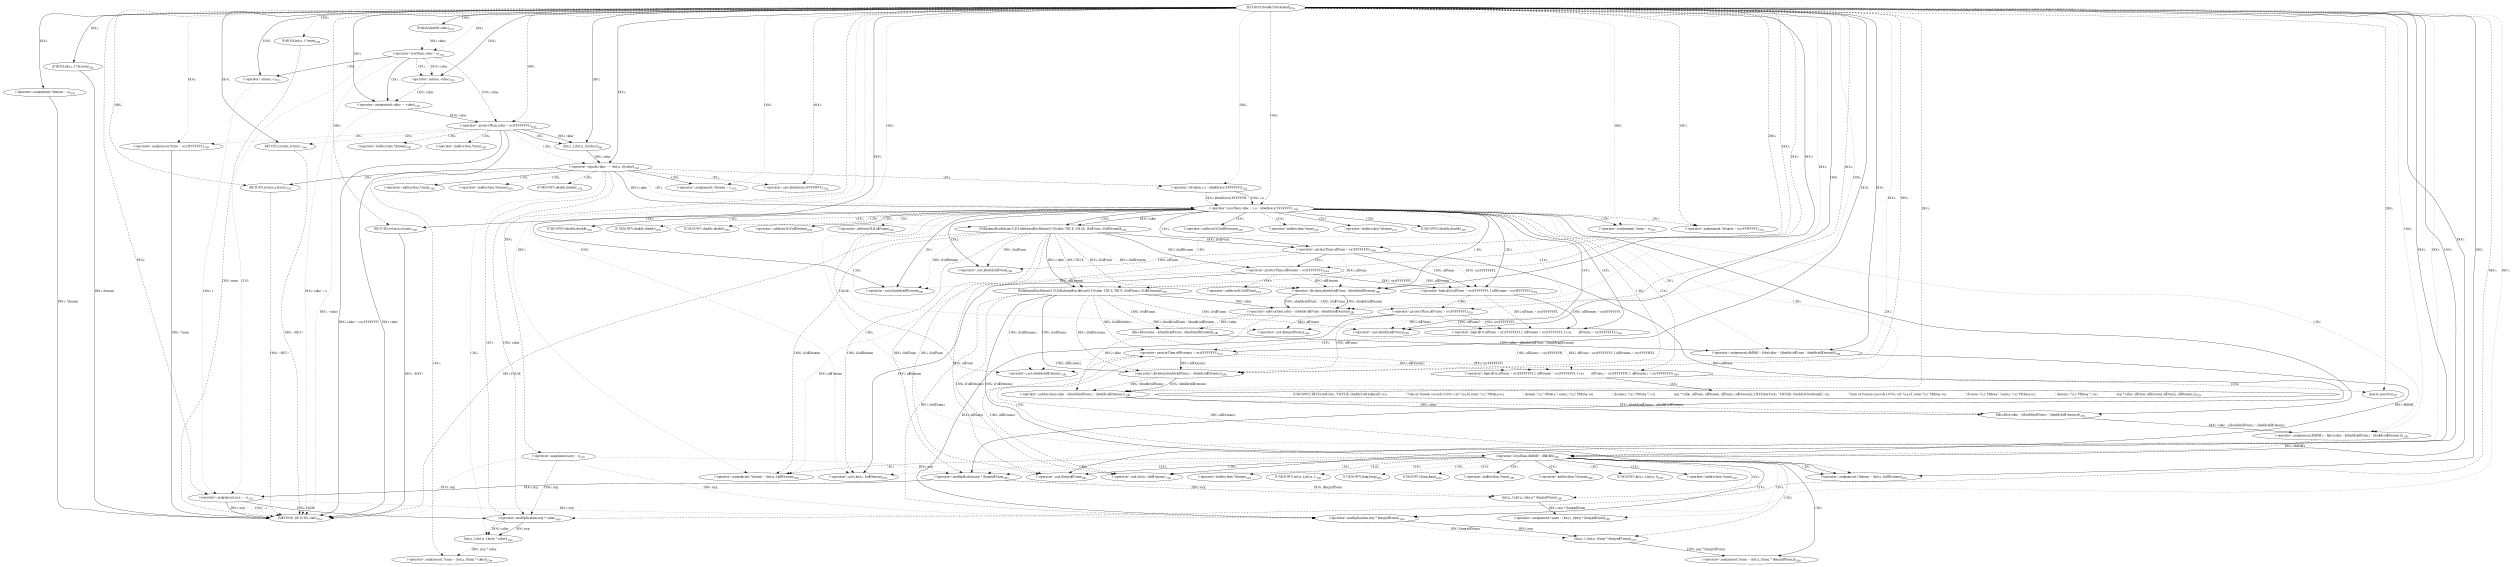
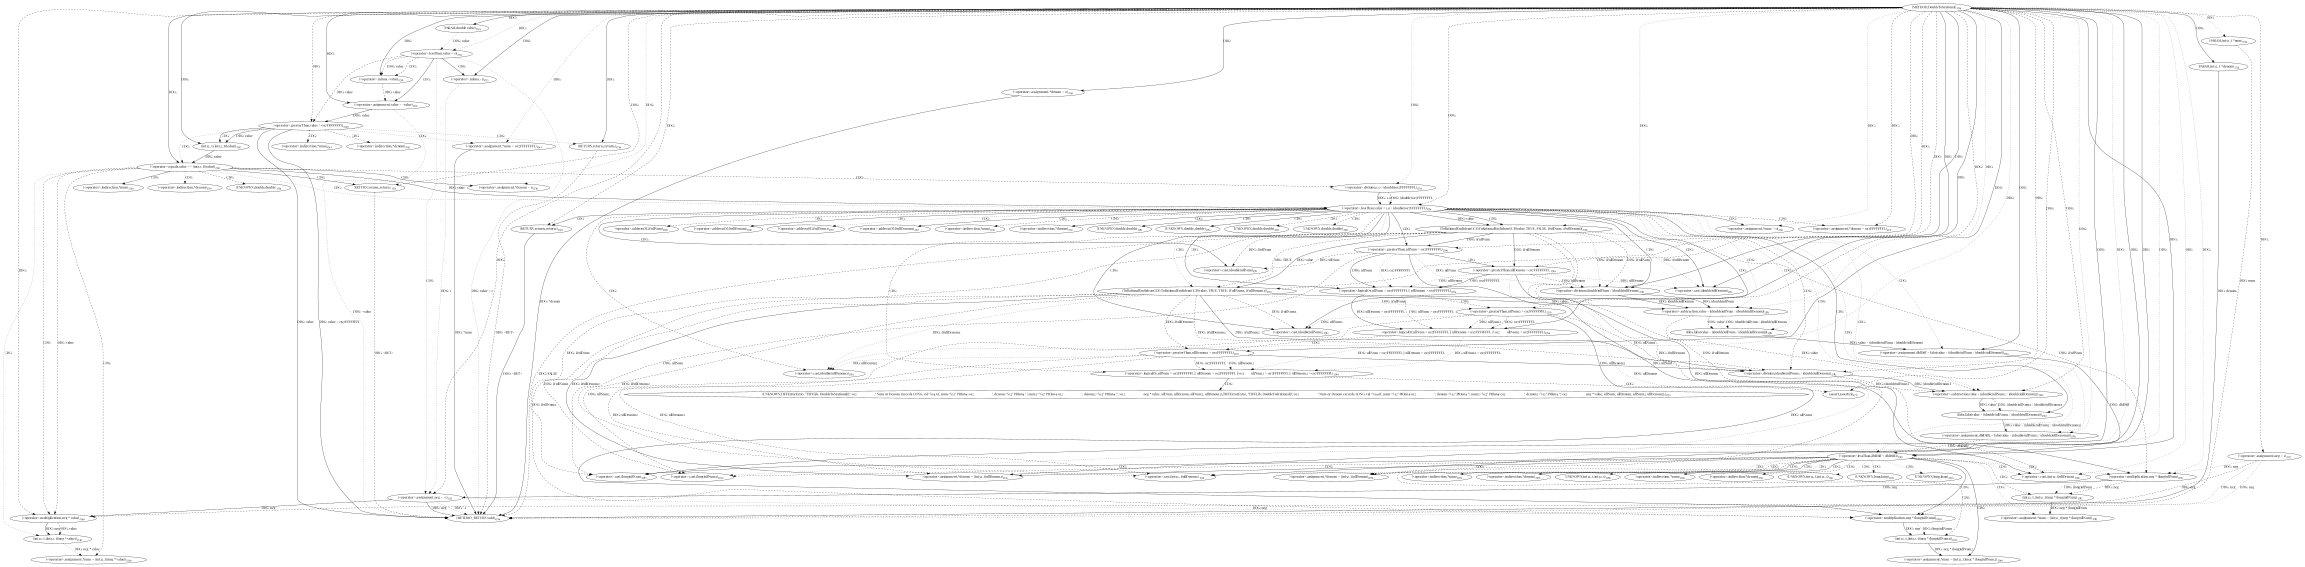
(91, 66) -> (2237, 66)
(2502, 184) -> none
(796, 188) -> none
(1266, 279) -> (965, 213)
(845, 291) -> (613, 291)
(1151, 440) -> (1282, 466)
(306, 508) -> (269, 508)
